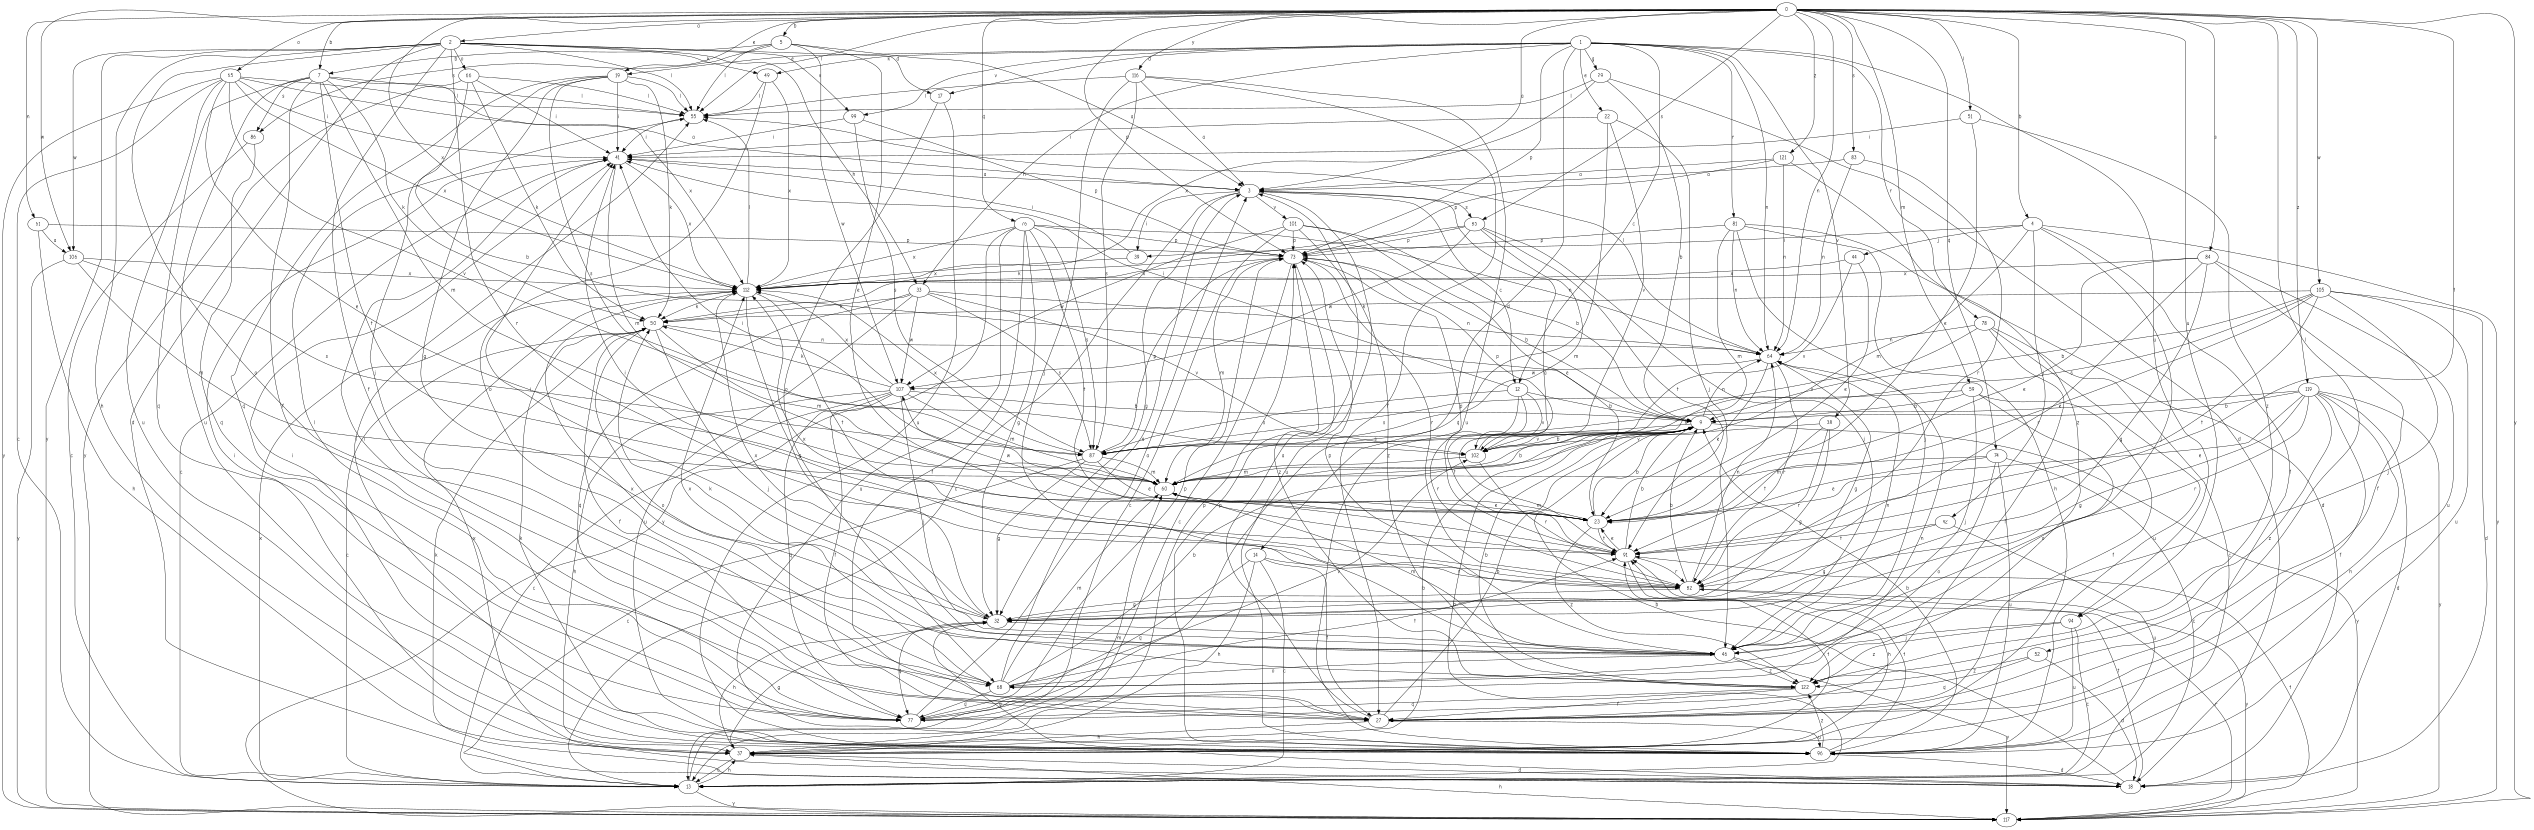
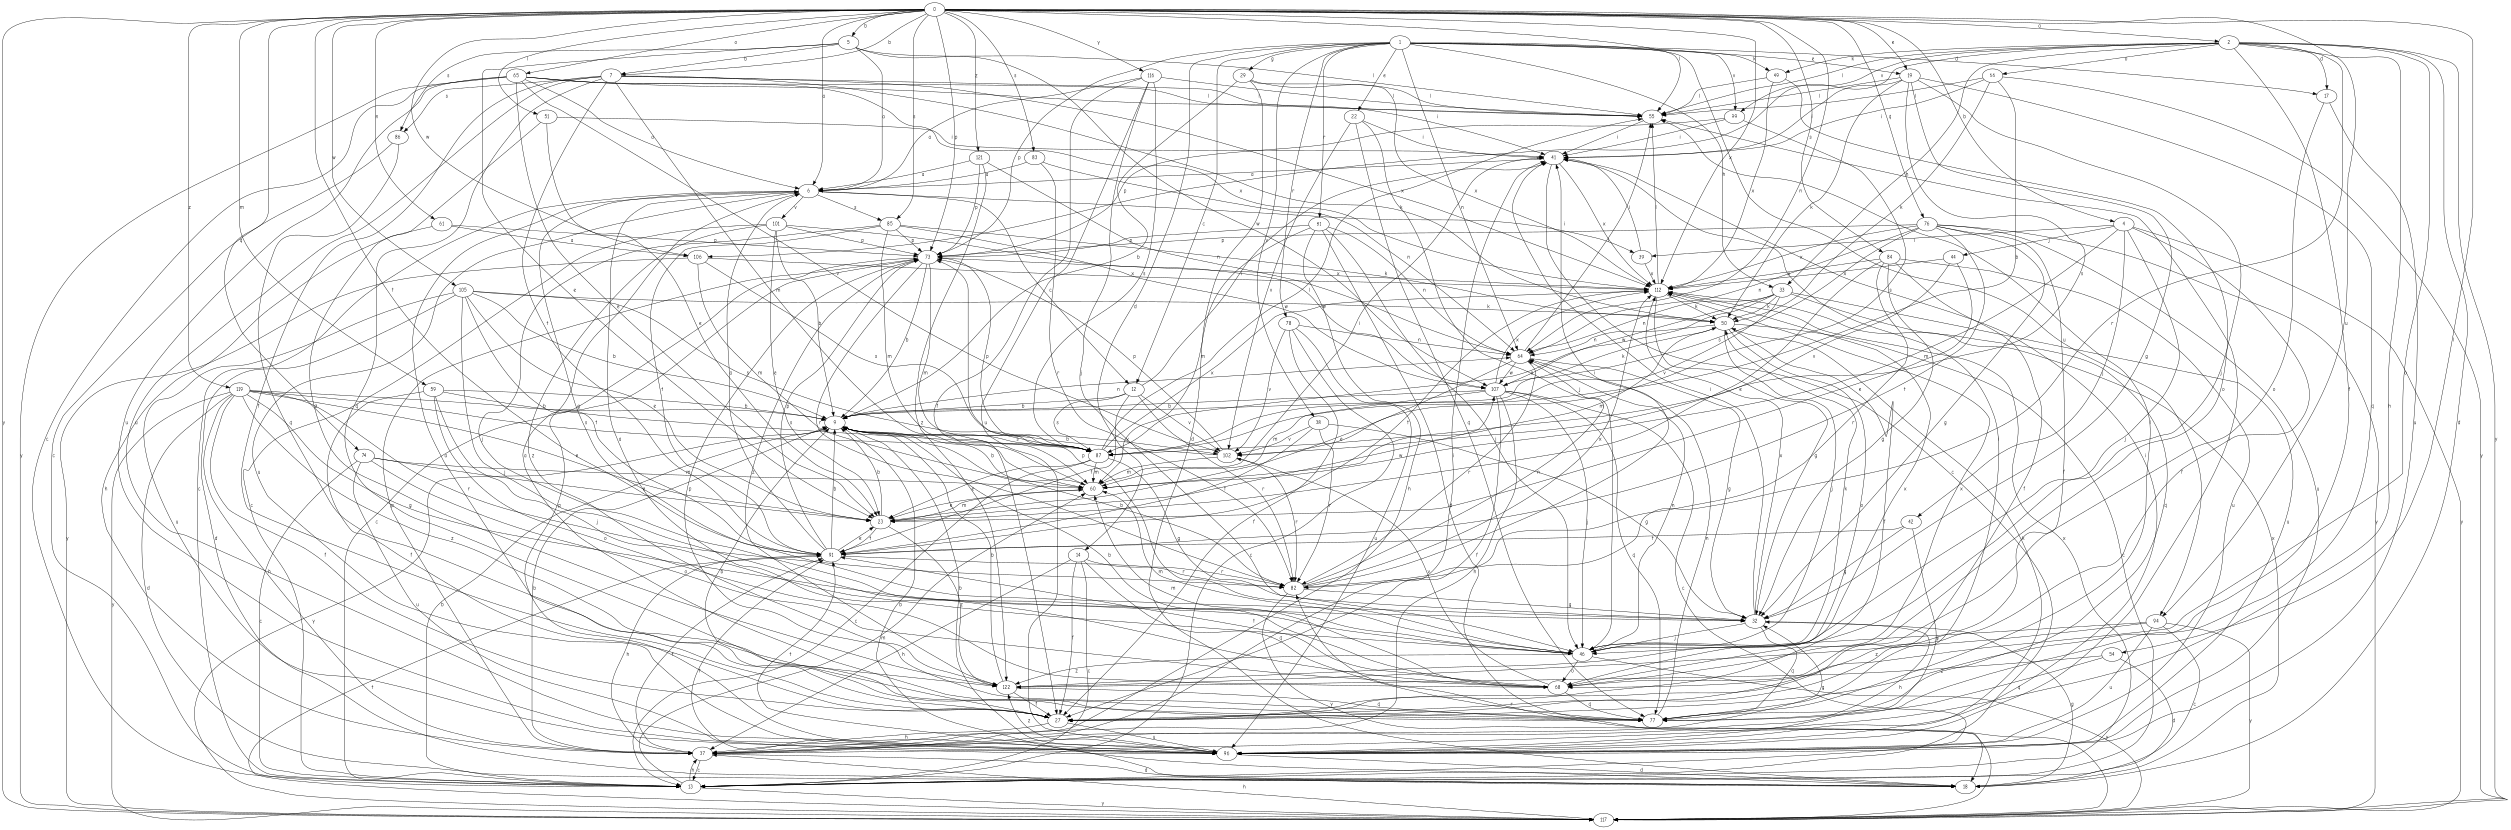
(1249, 191) -> (809, 191)
none -> (1324, 262)
(803, 418) -> none
(2037, 655) -> (2112, 655)
(706, 766) -> none
none -> (2177, 805)
